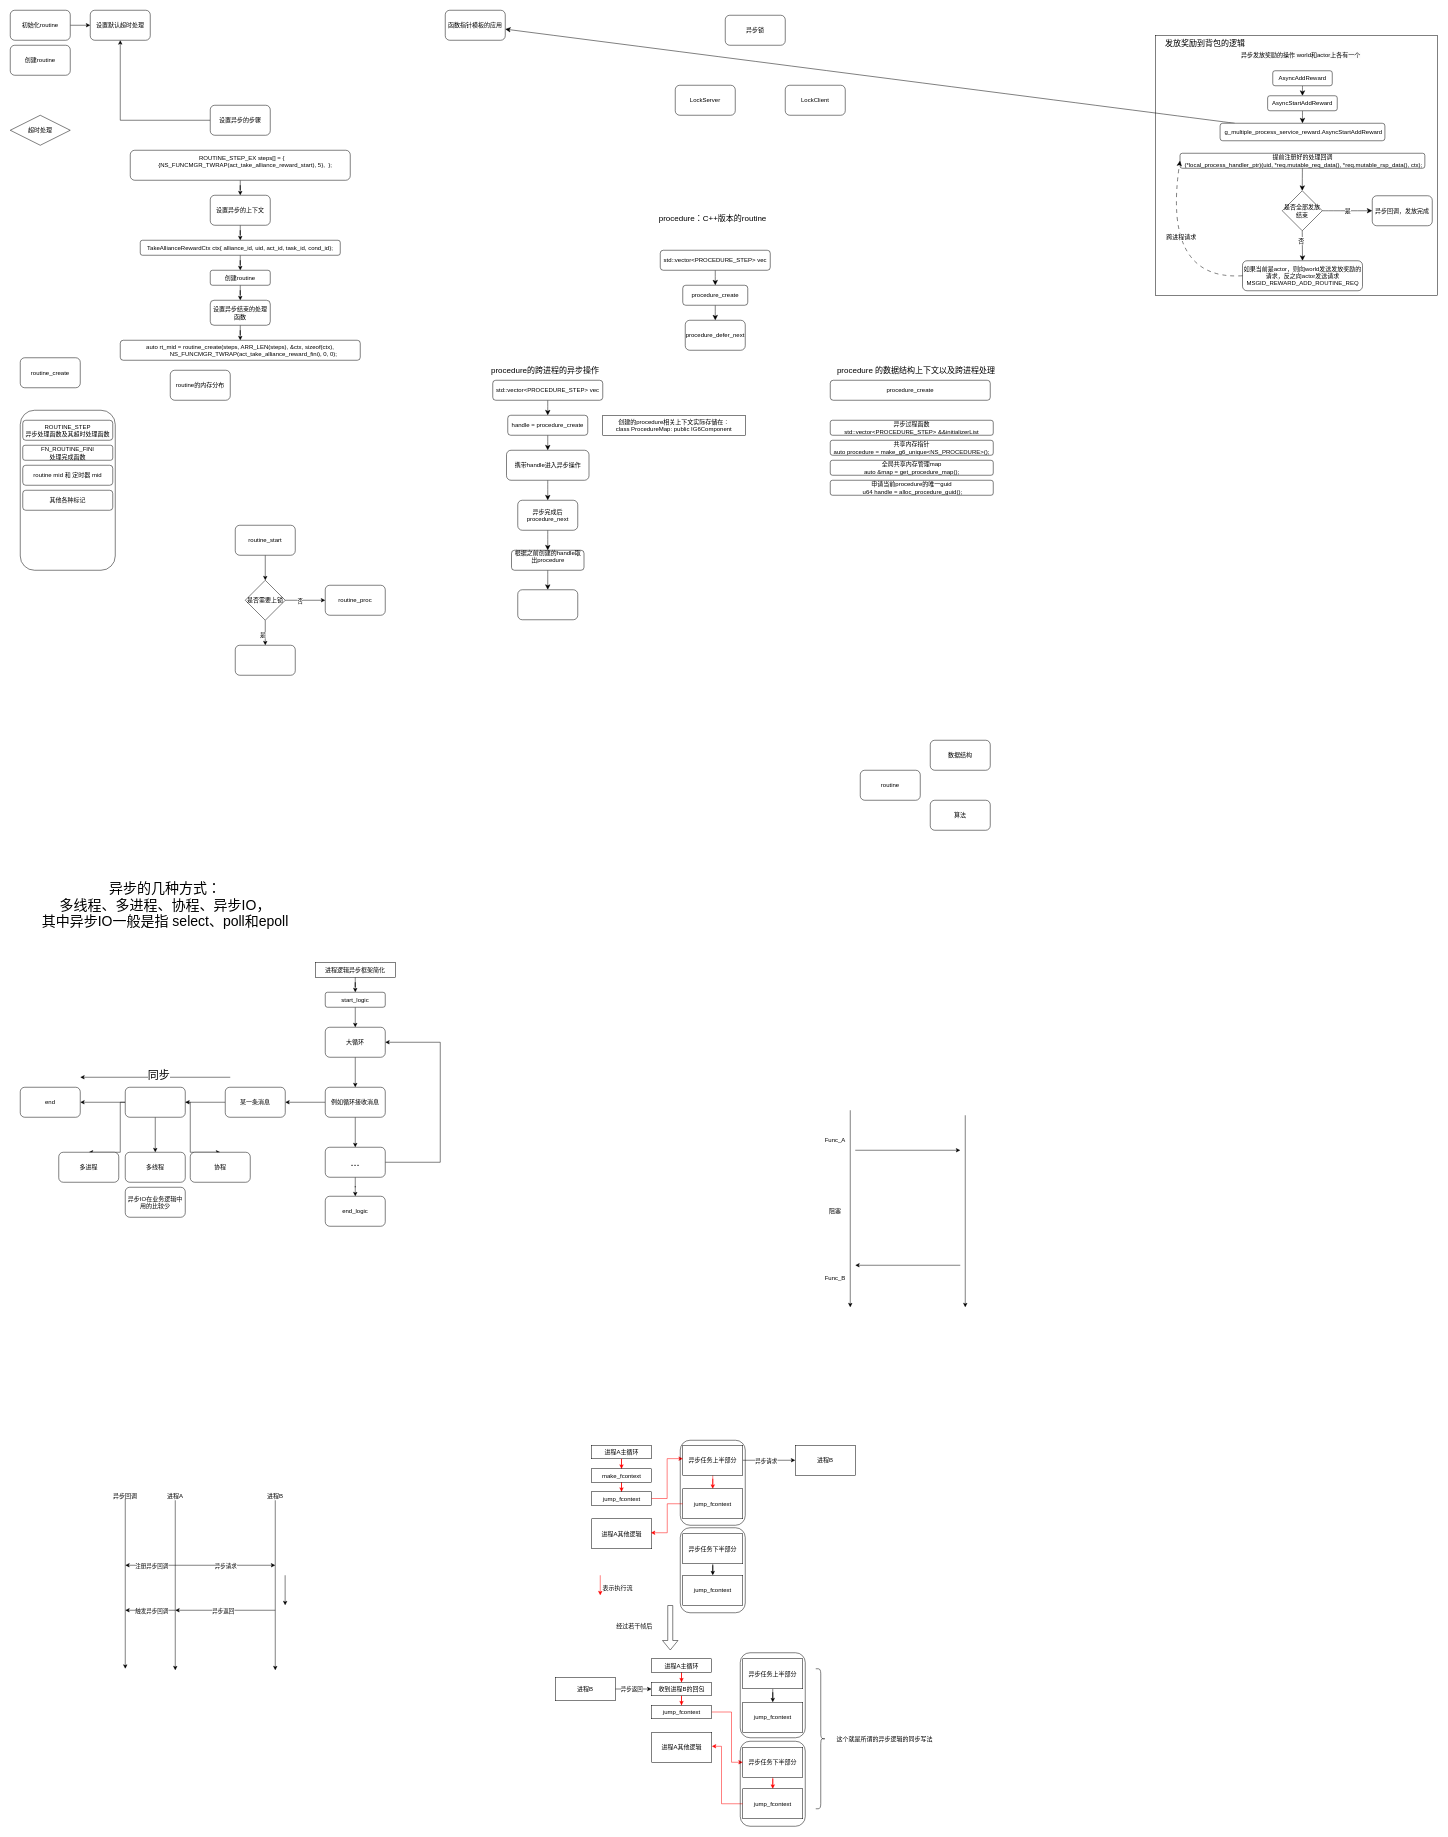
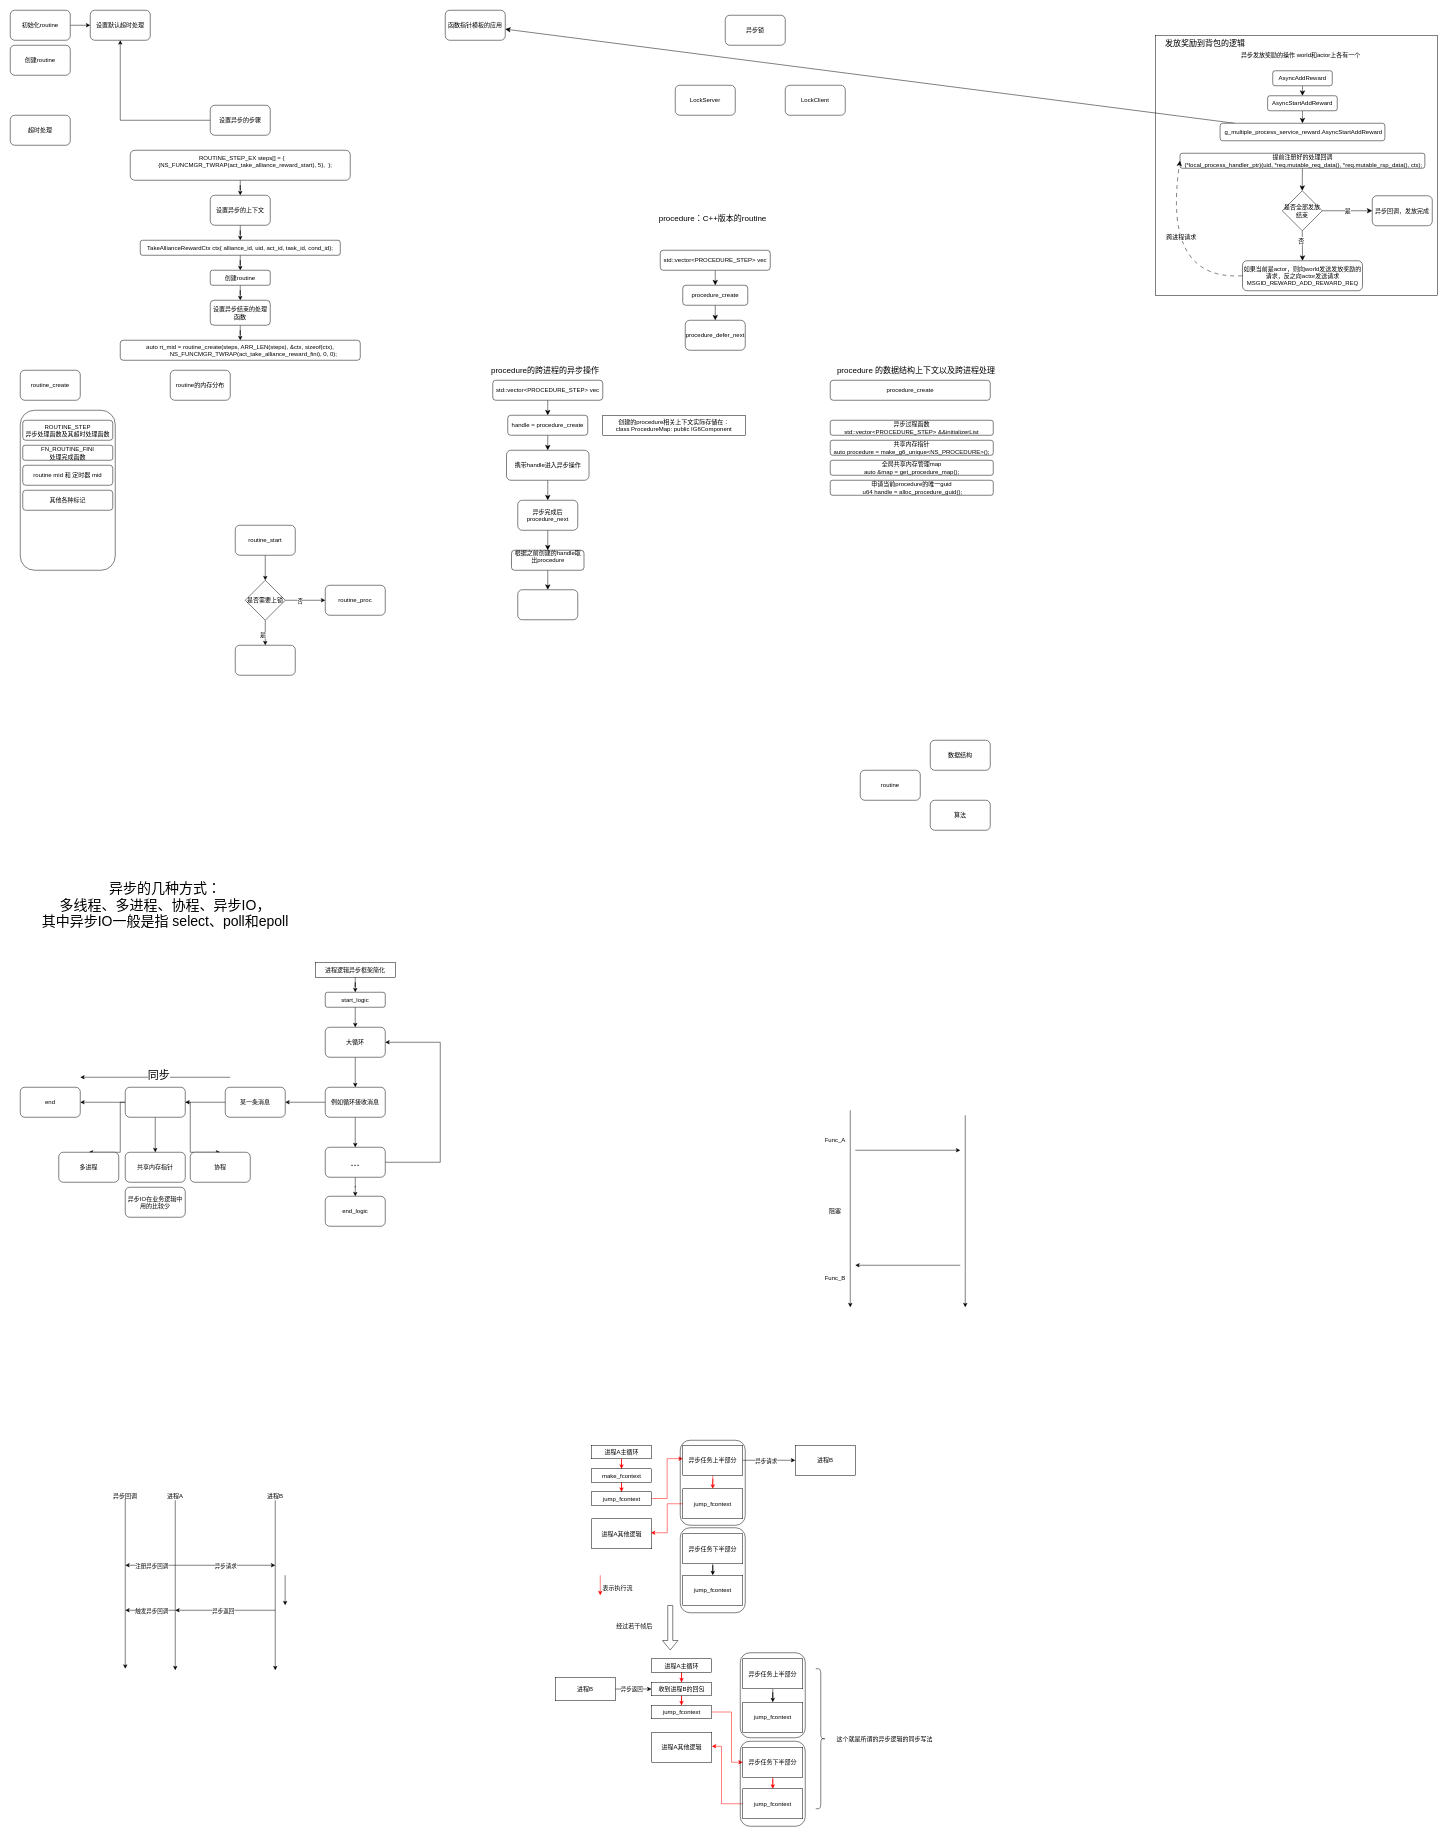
(40, 130) -> (40, 130)
(1303, 276) -> (1303, 276)
(50, 373) -> (50, 385)
(155, 1167) -> (155, 1167)
